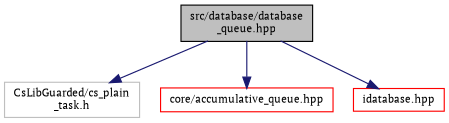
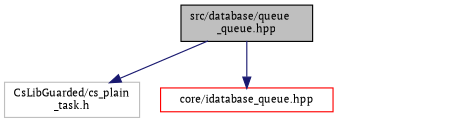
(247, 23) -> (247, 23)
(247, 100) -> (247, 100)
(399, 100) -> none
